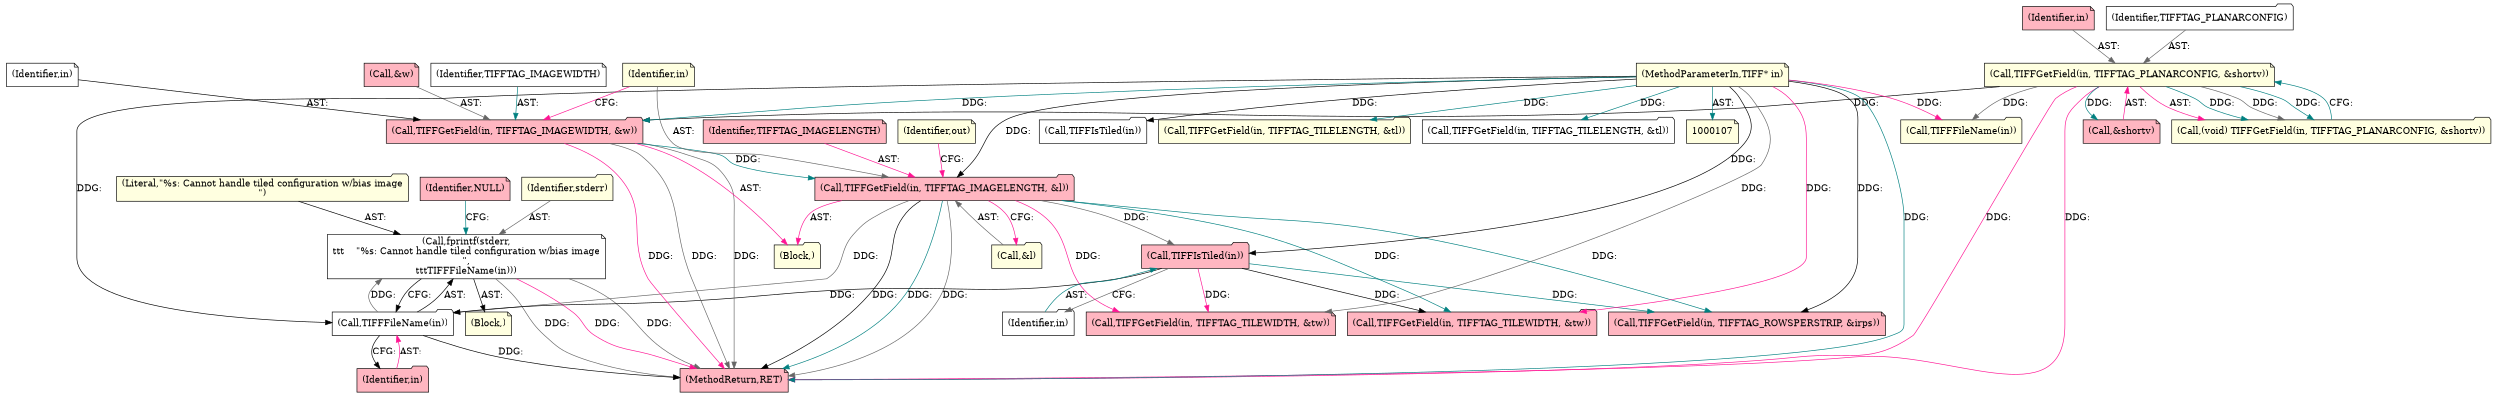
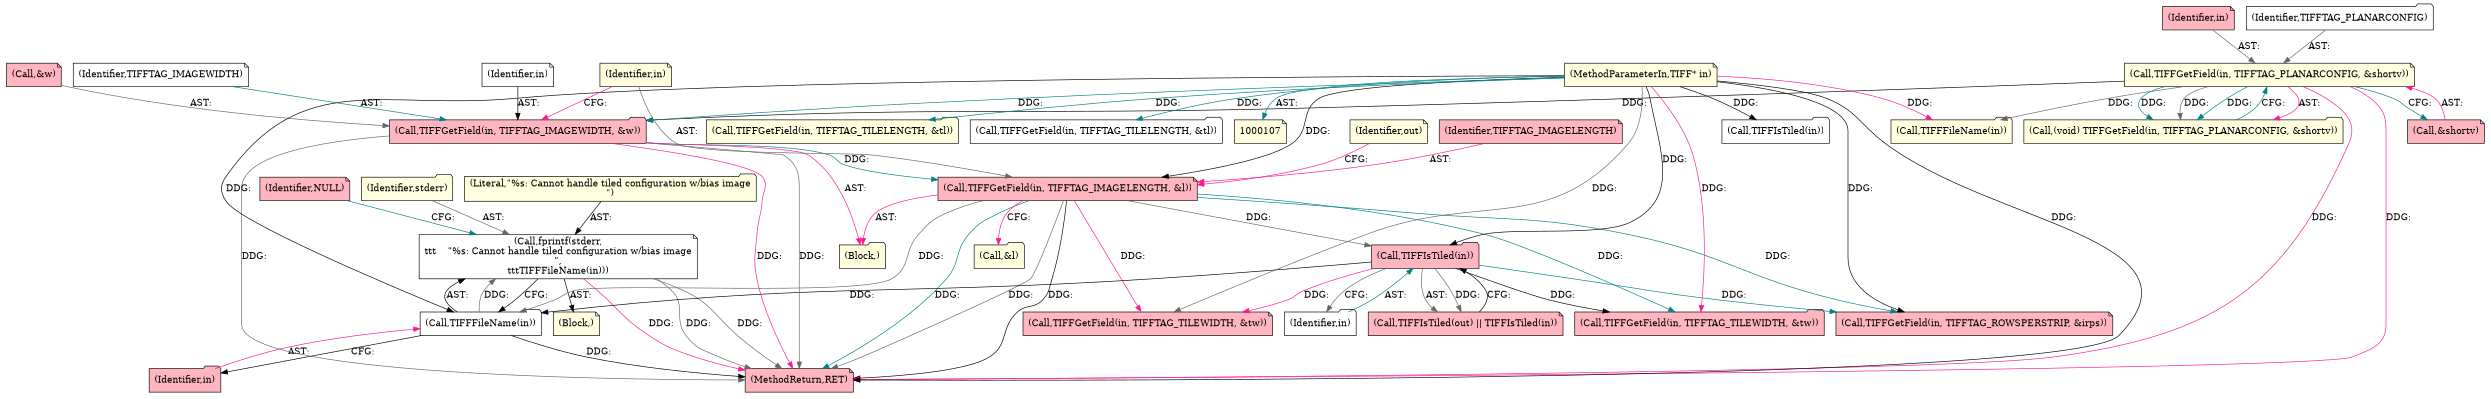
(2101, 103) -> (2422, 103)
(945, 189) -> (1068, 189)
(981, 226) -> none
none -> (1466, 324)
(1722, 359) -> (1984, 358)
